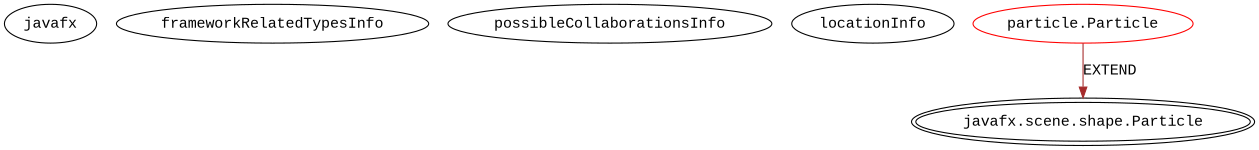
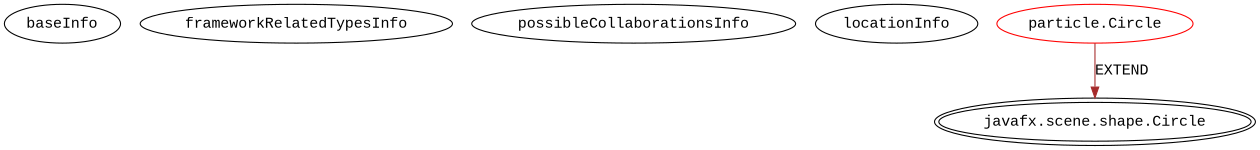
(51, 24) -> (62, 24)
(1083, 24) -> (1095, 24)
(1083, 122) -> (1095, 122)
